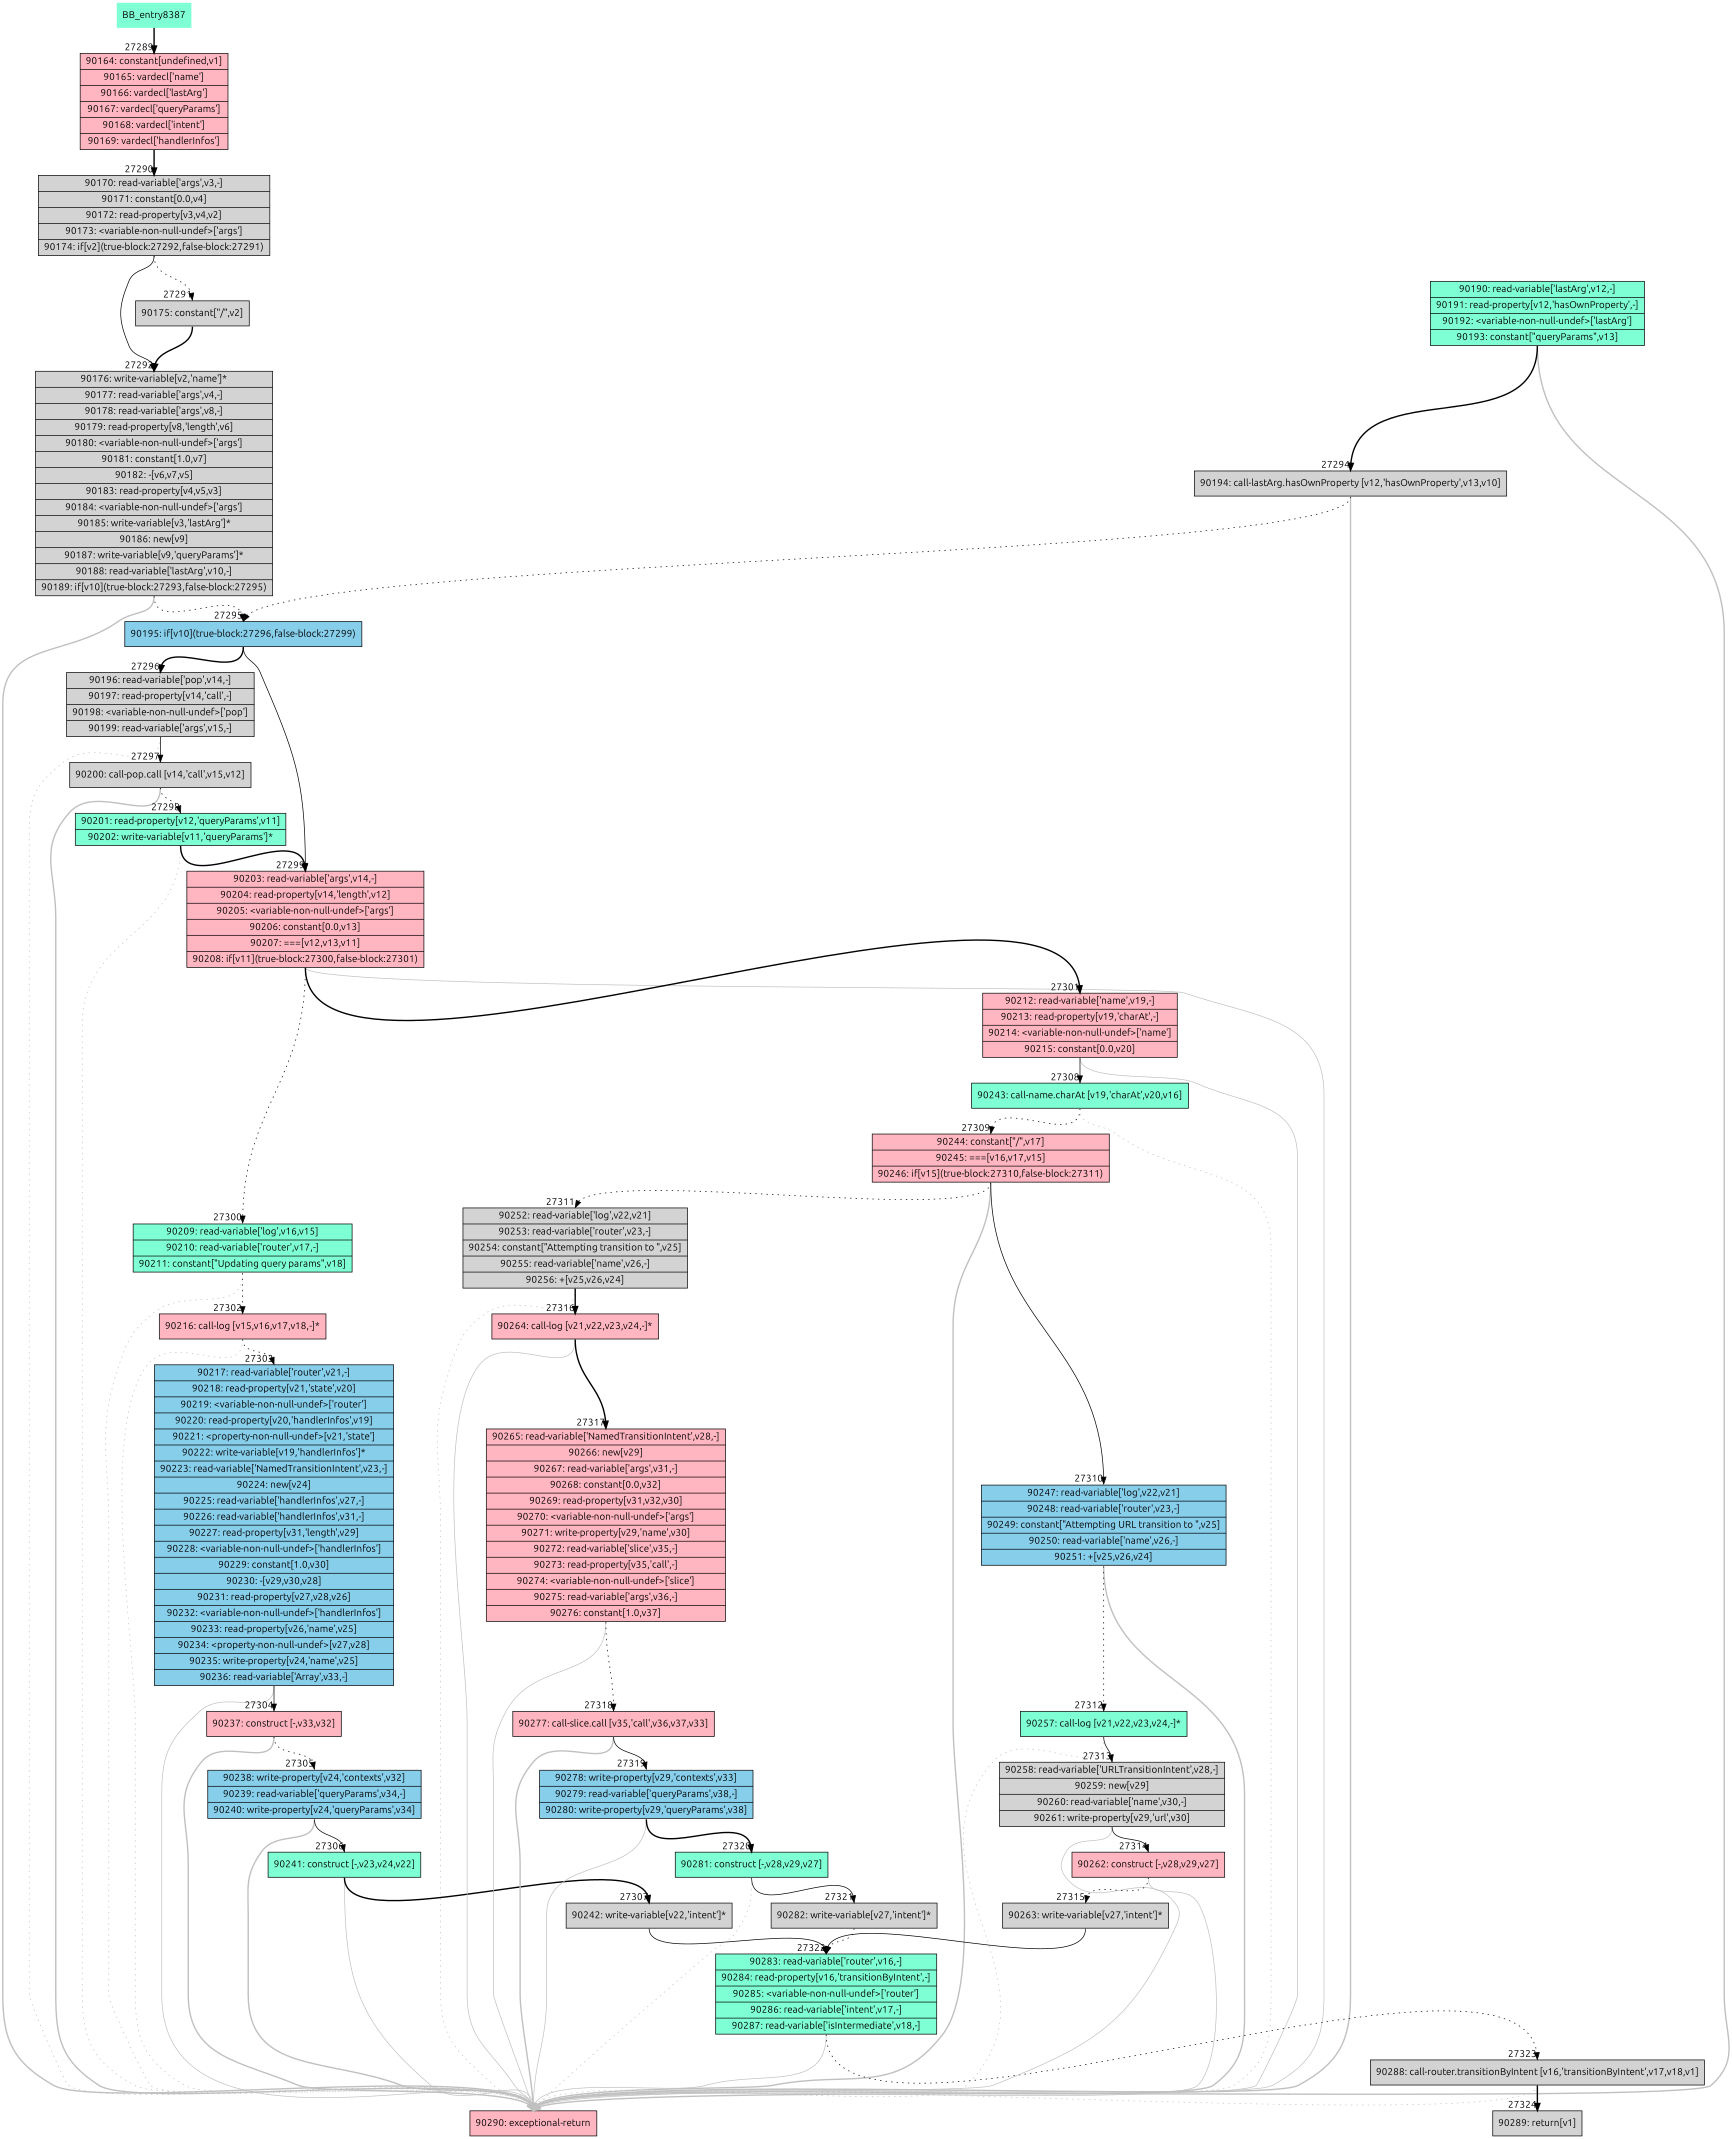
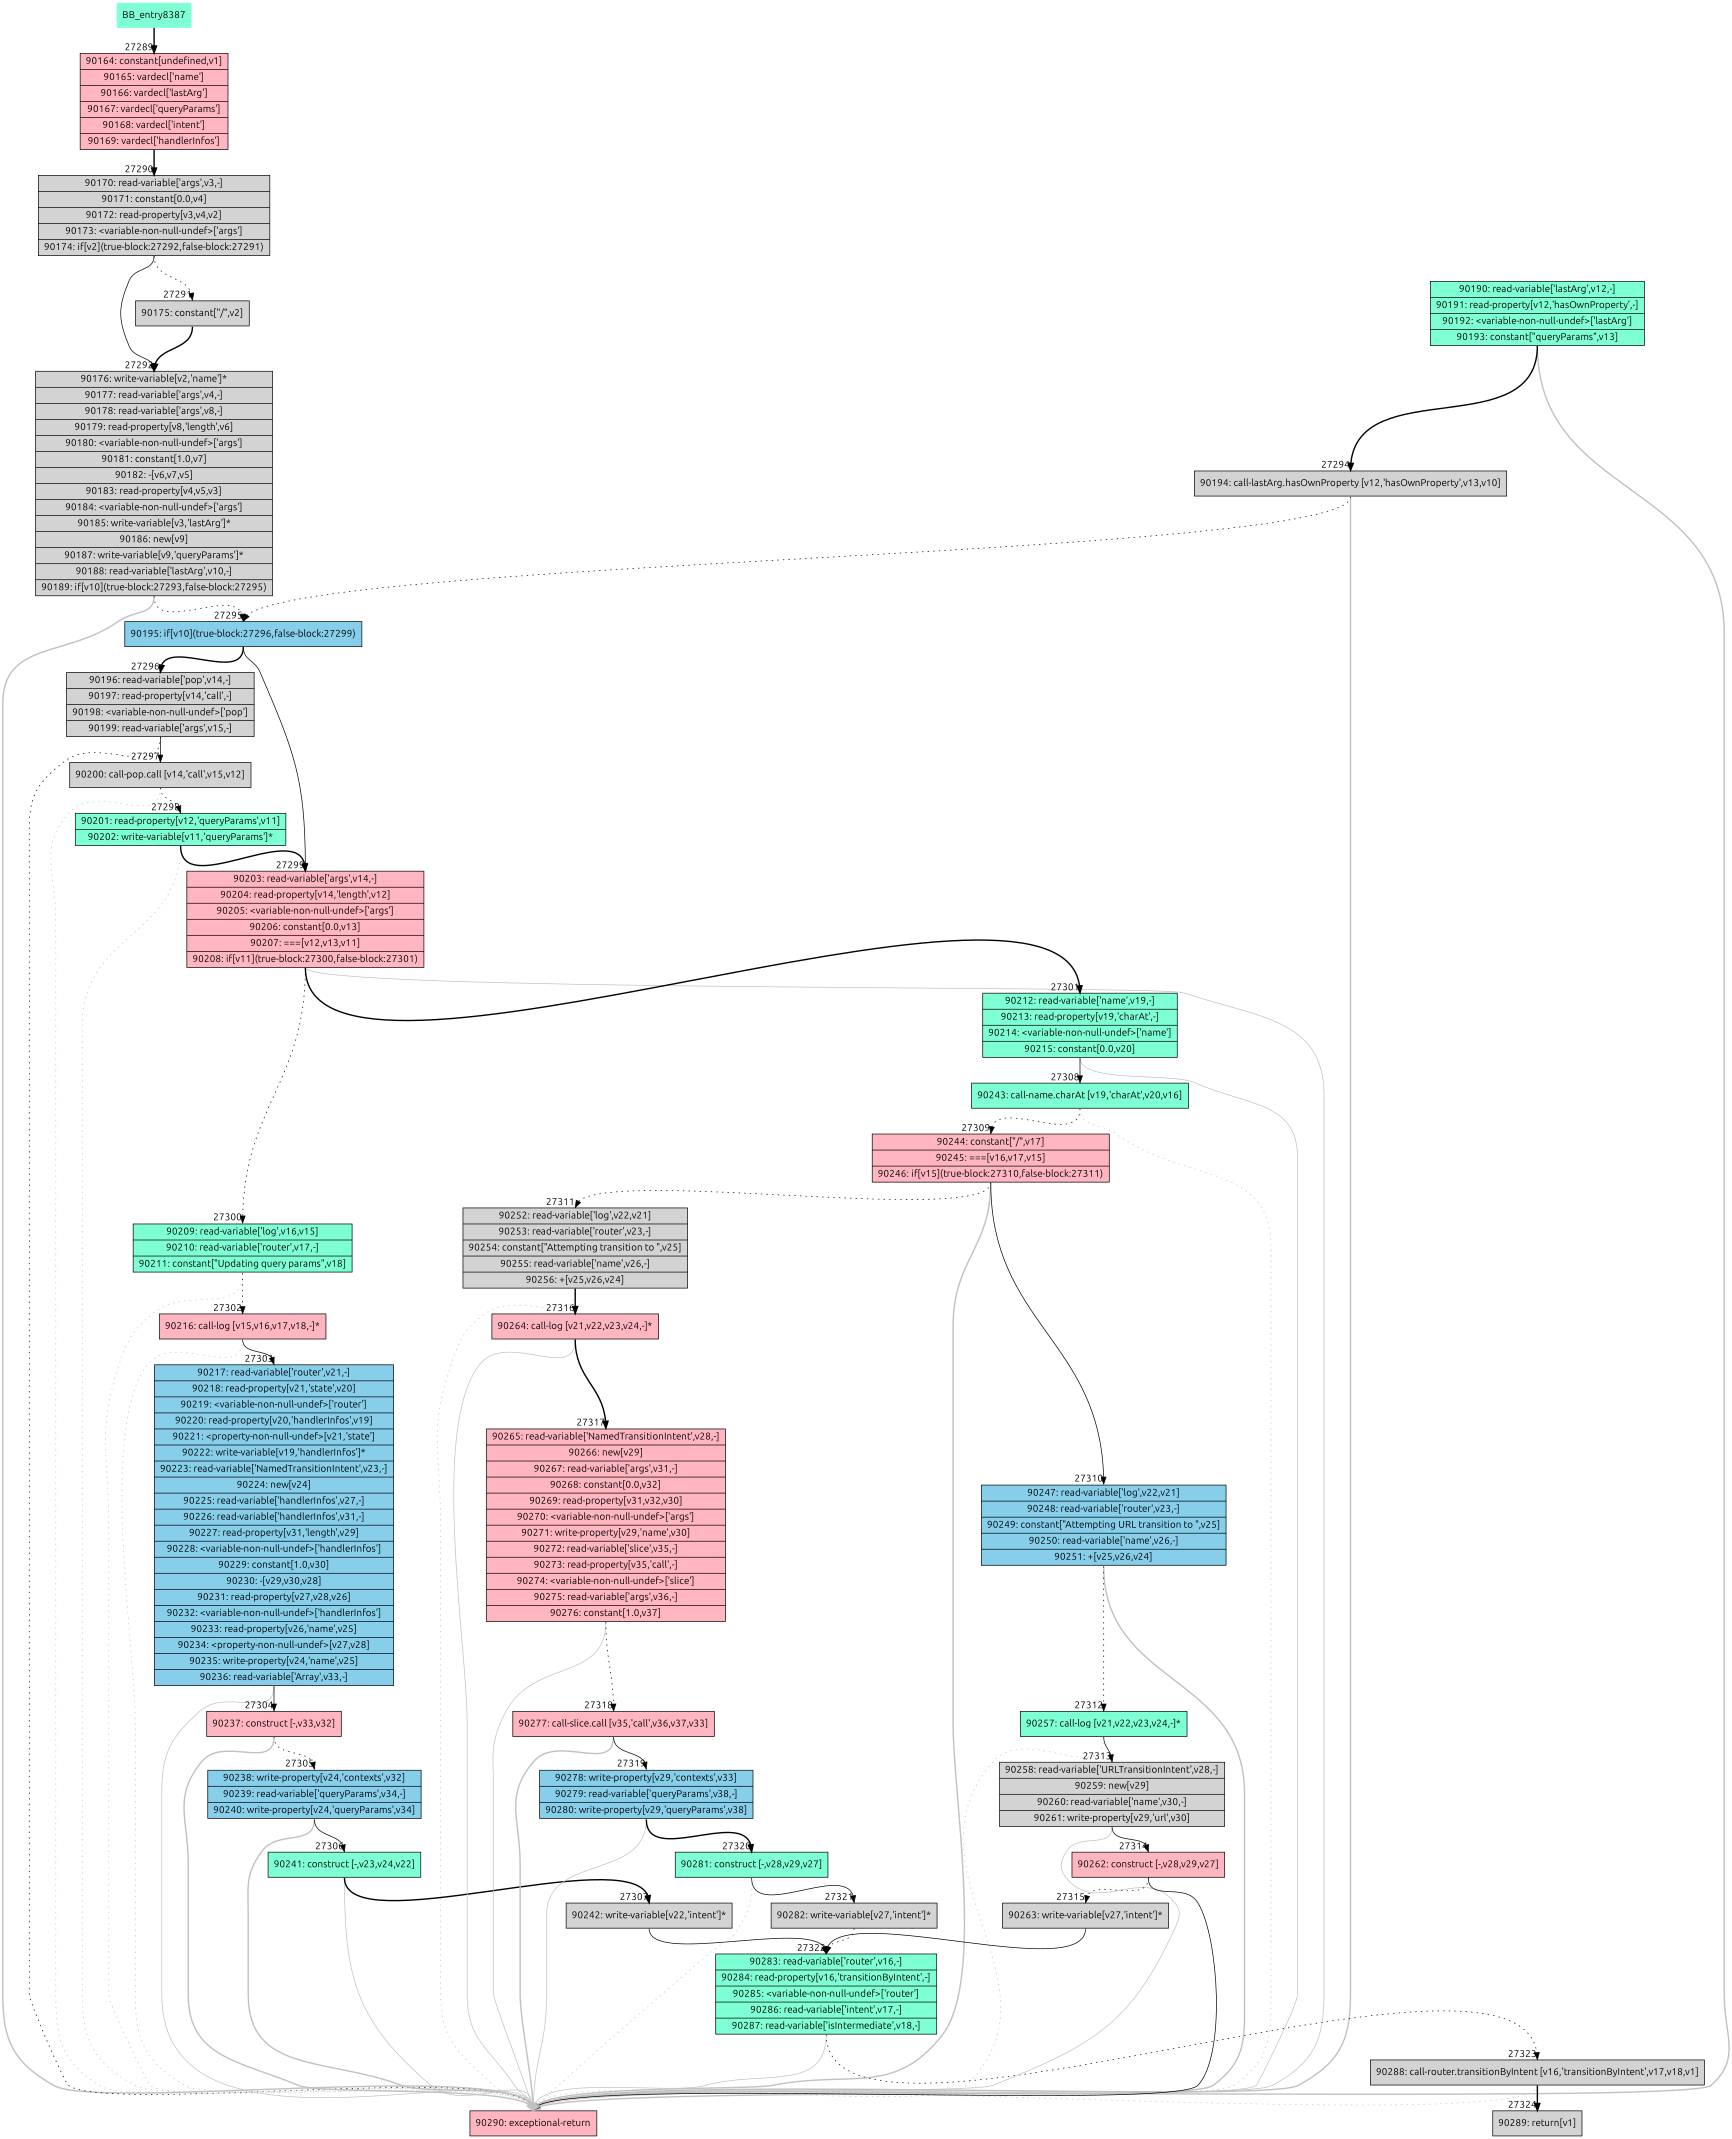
(1080, 1025) -> (1080, 1025)
(255, 1351) -> (255, 1351)
(29, 1599) -> (29, 1599)
(56, 1619) -> (56, 1619)
(1208, 2066) -> (1208, 2066)
